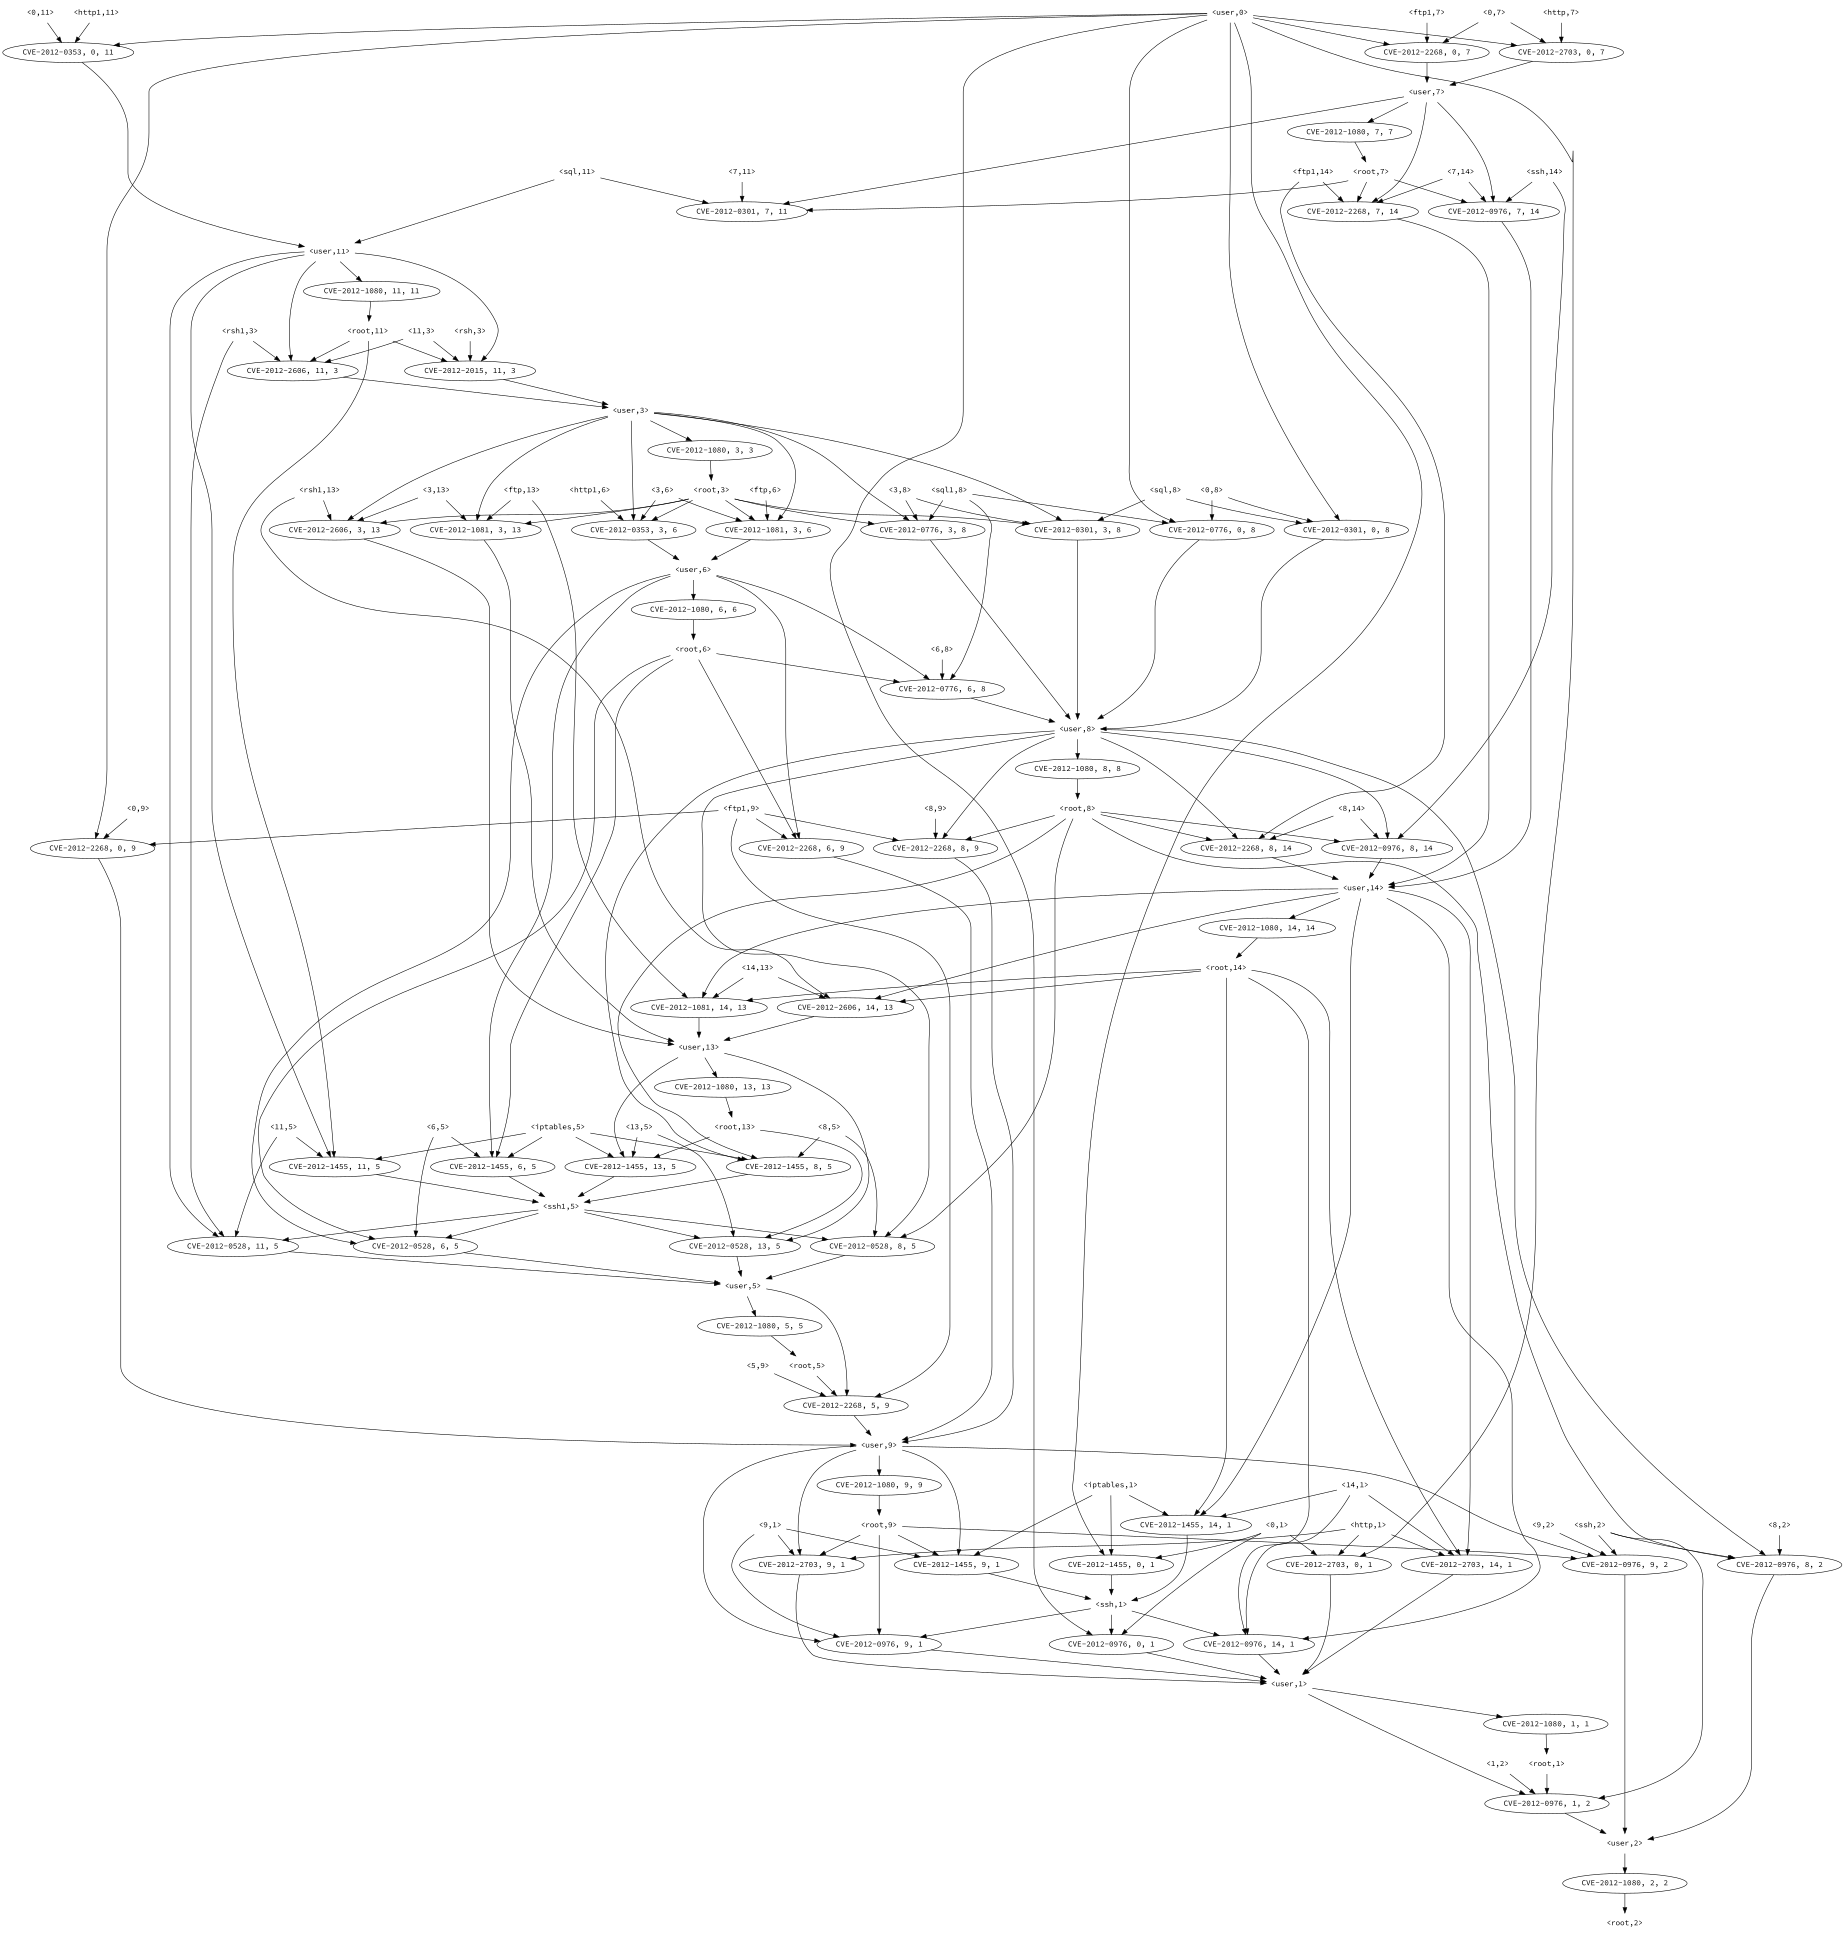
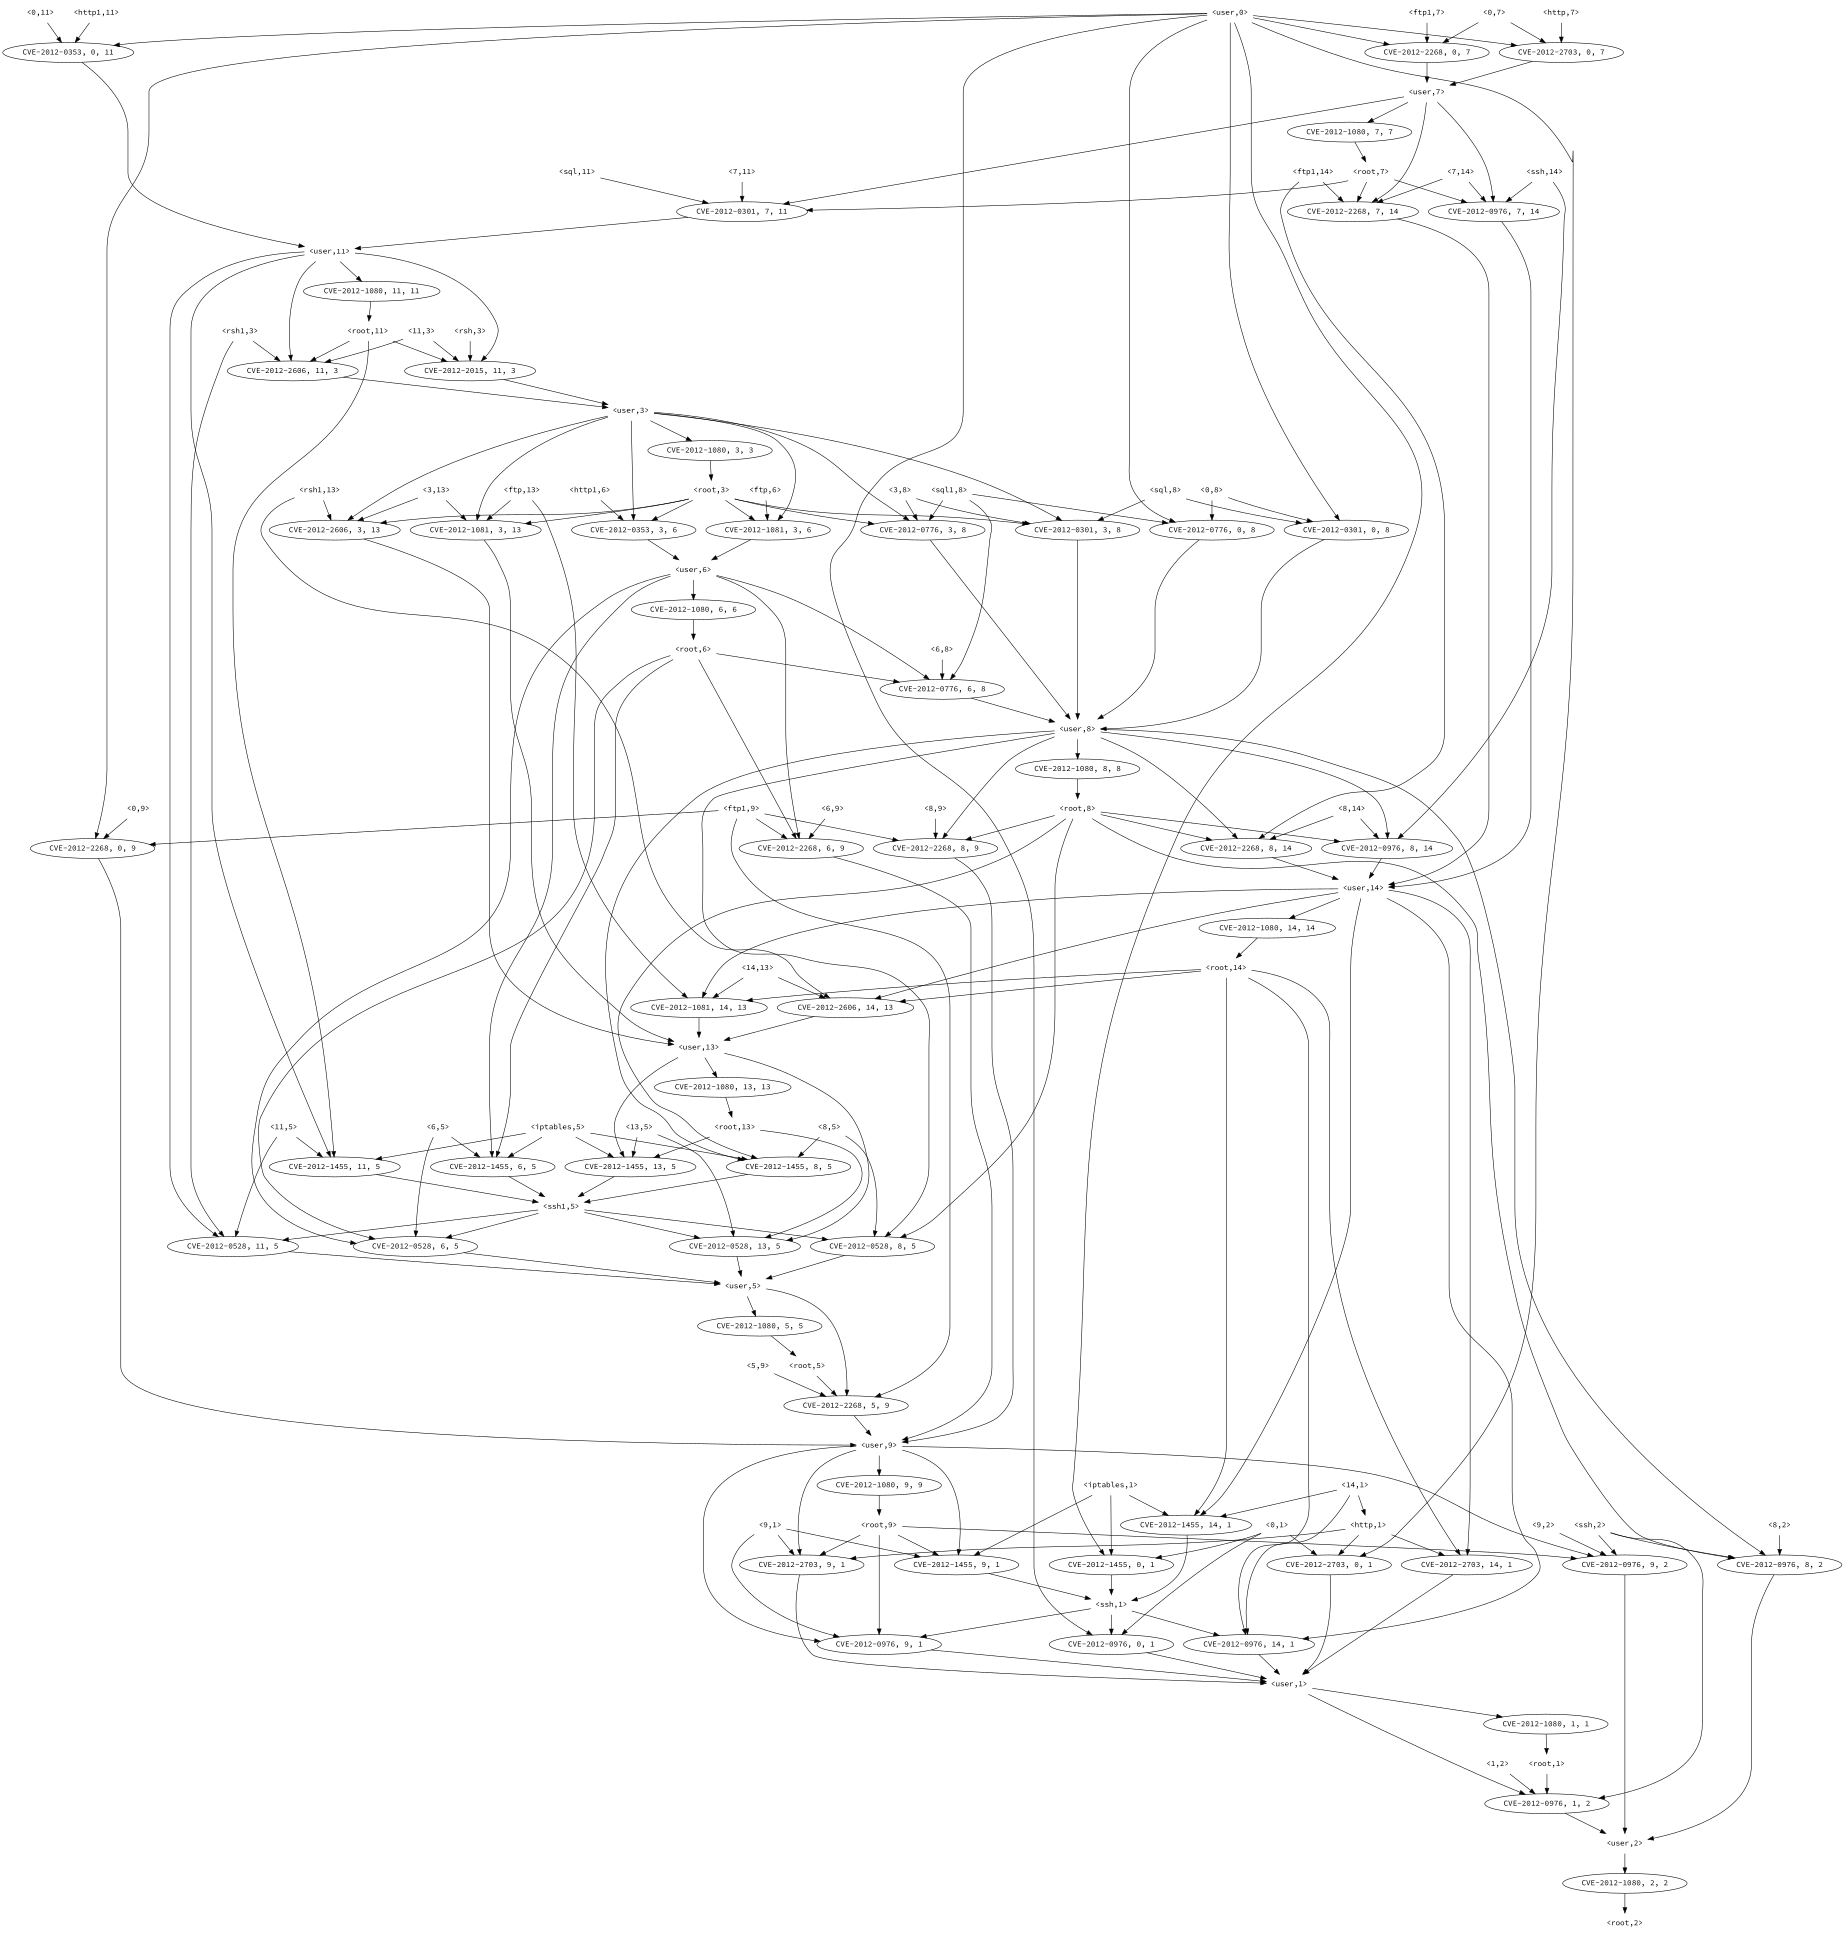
(457, 211) -> (524, 233)
(663, 490) -> none
none -> (833, 809)
(1411, 1525) -> (1361, 1503)
